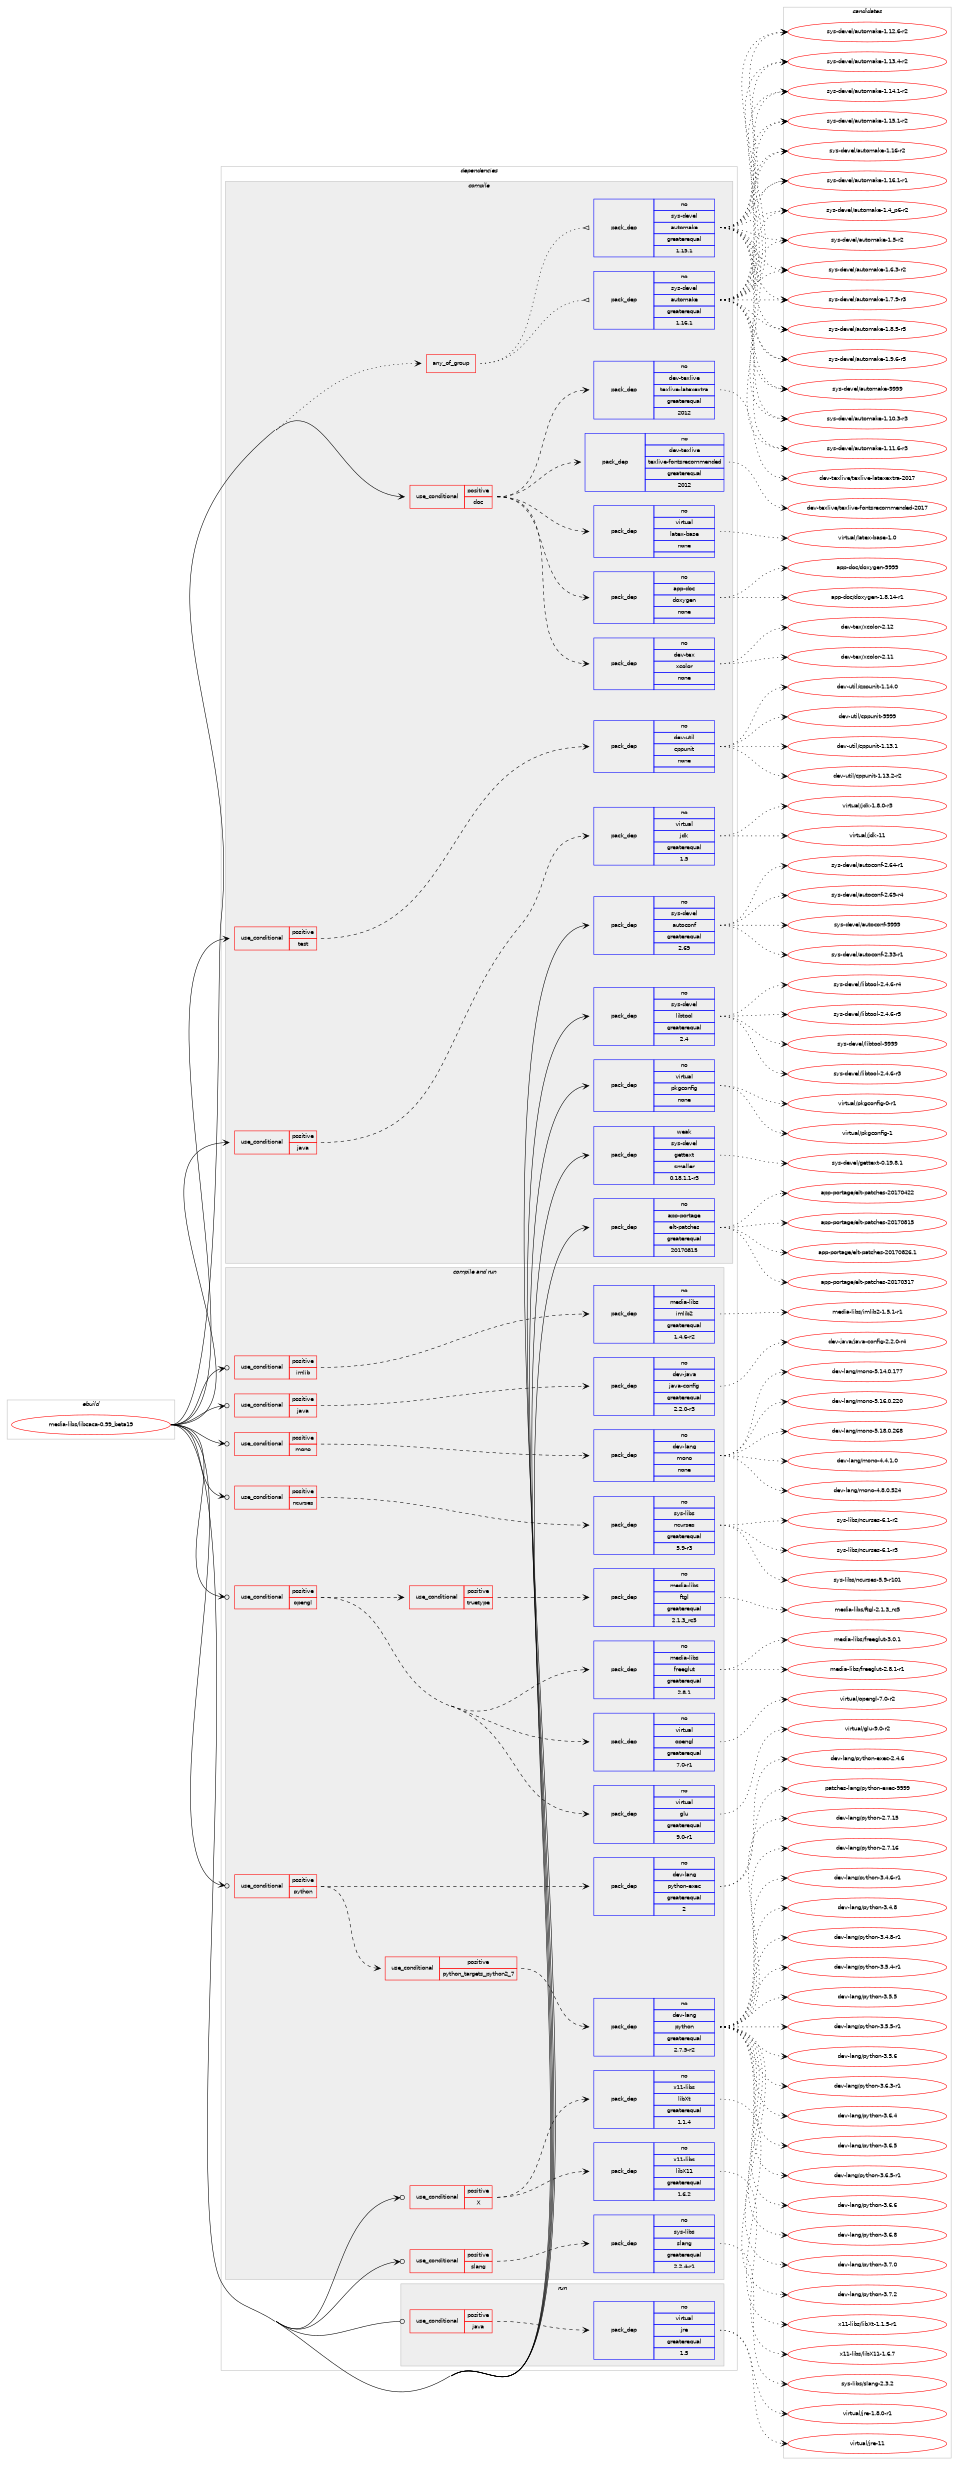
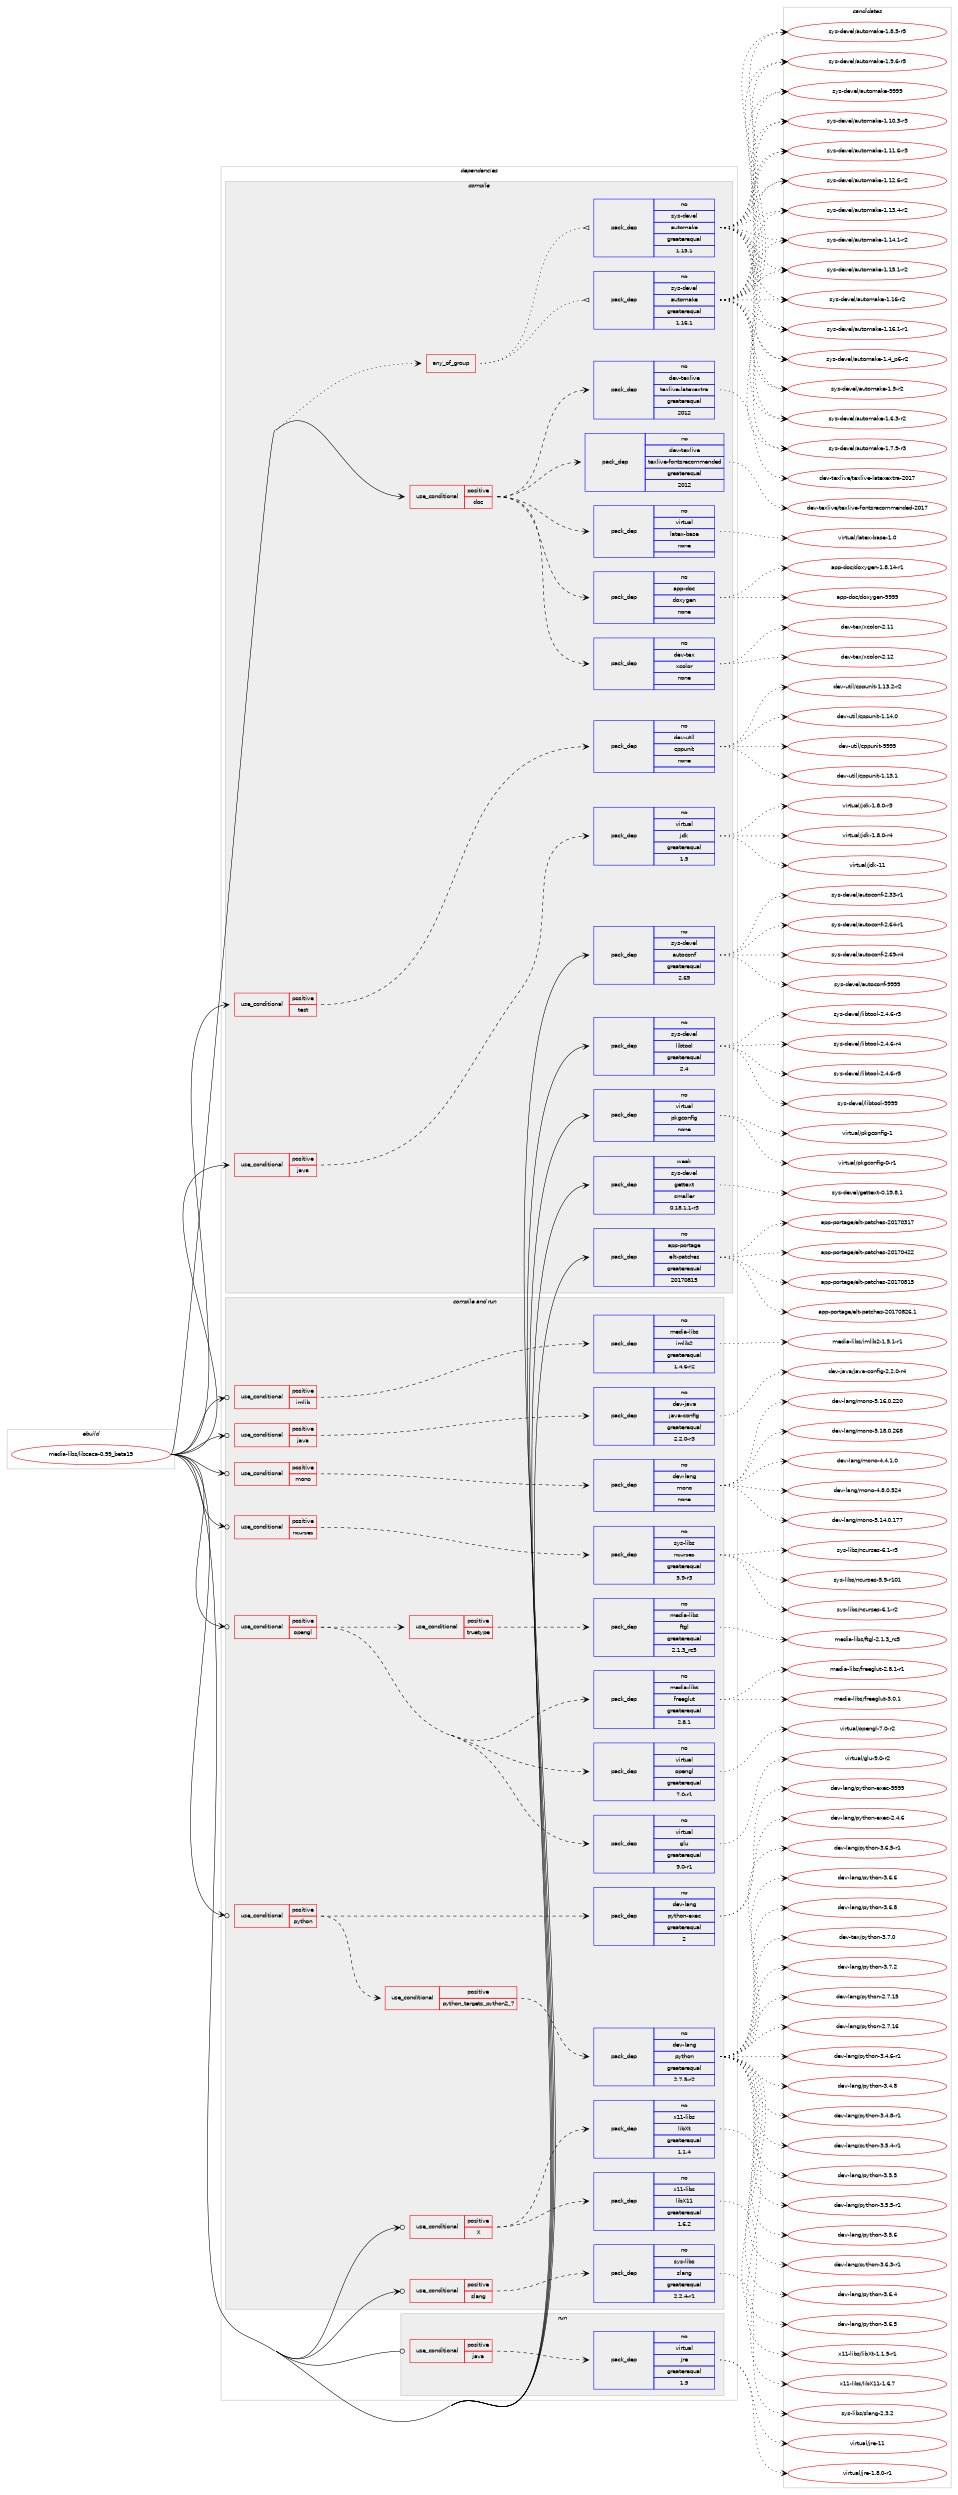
none -> (867, 836)
(867, 1789) -> (867, 1789)
(867, 2265) -> (867, 1938)
